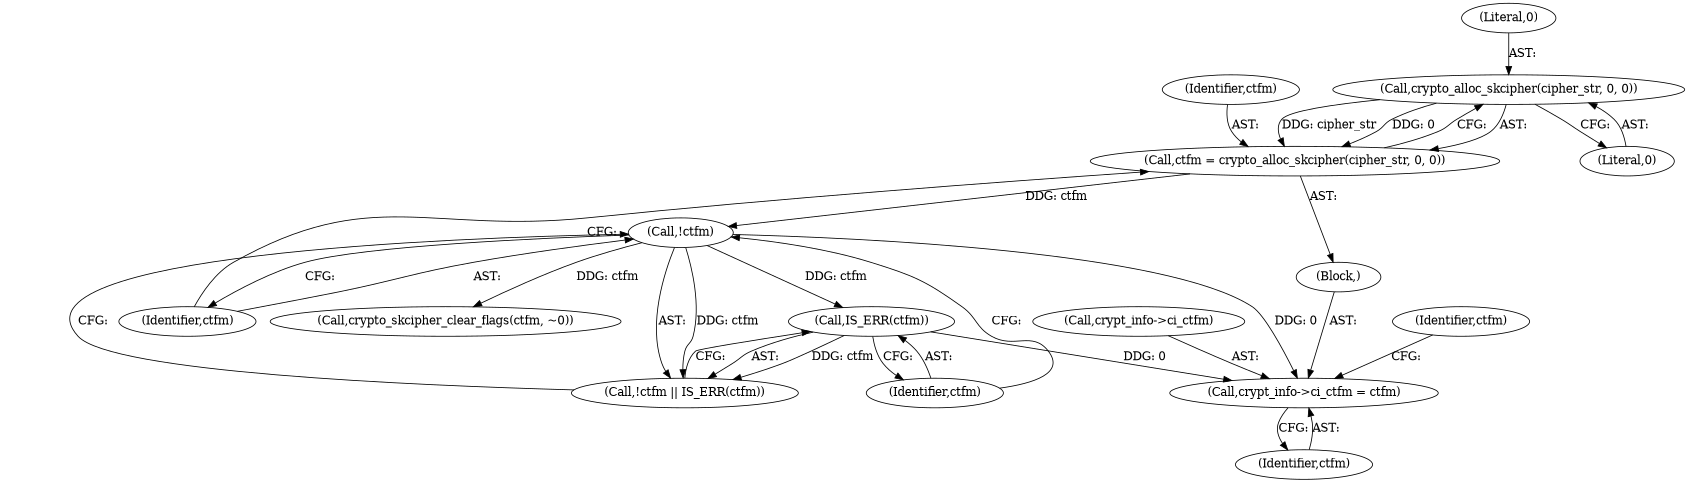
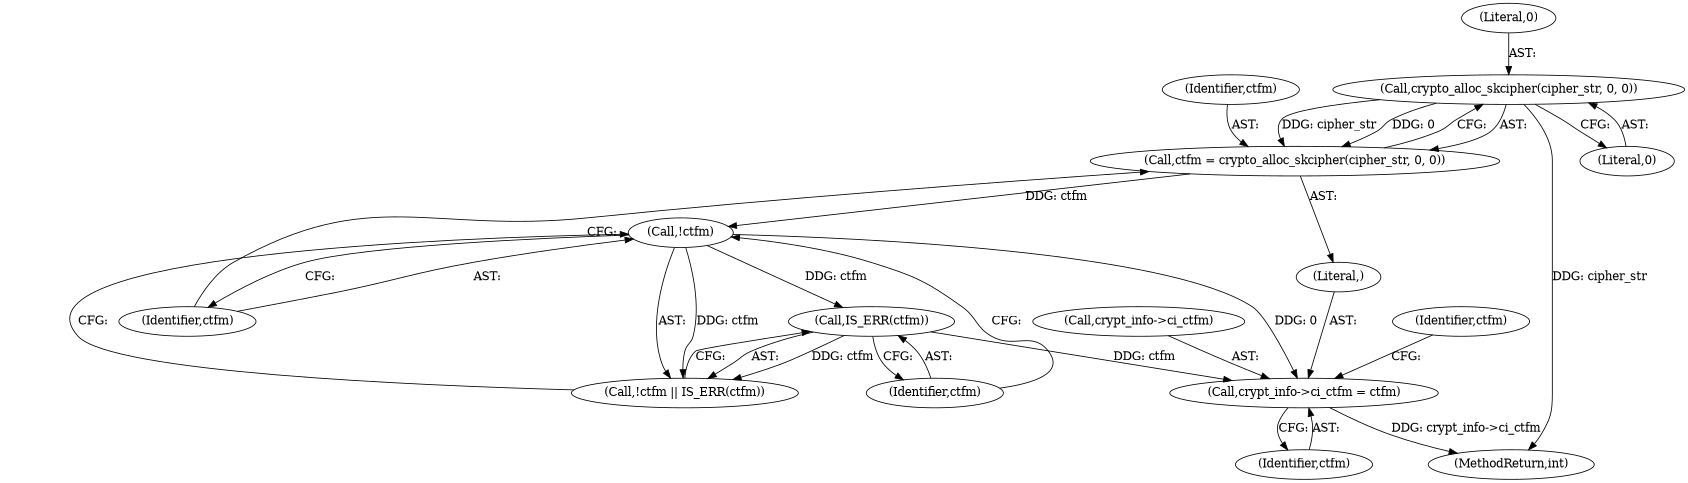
(1339, 277) -> (1339, 277)
(446, 321) -> none
(1145, 357) -> (1145, 357)
none -> (1511, 465)
